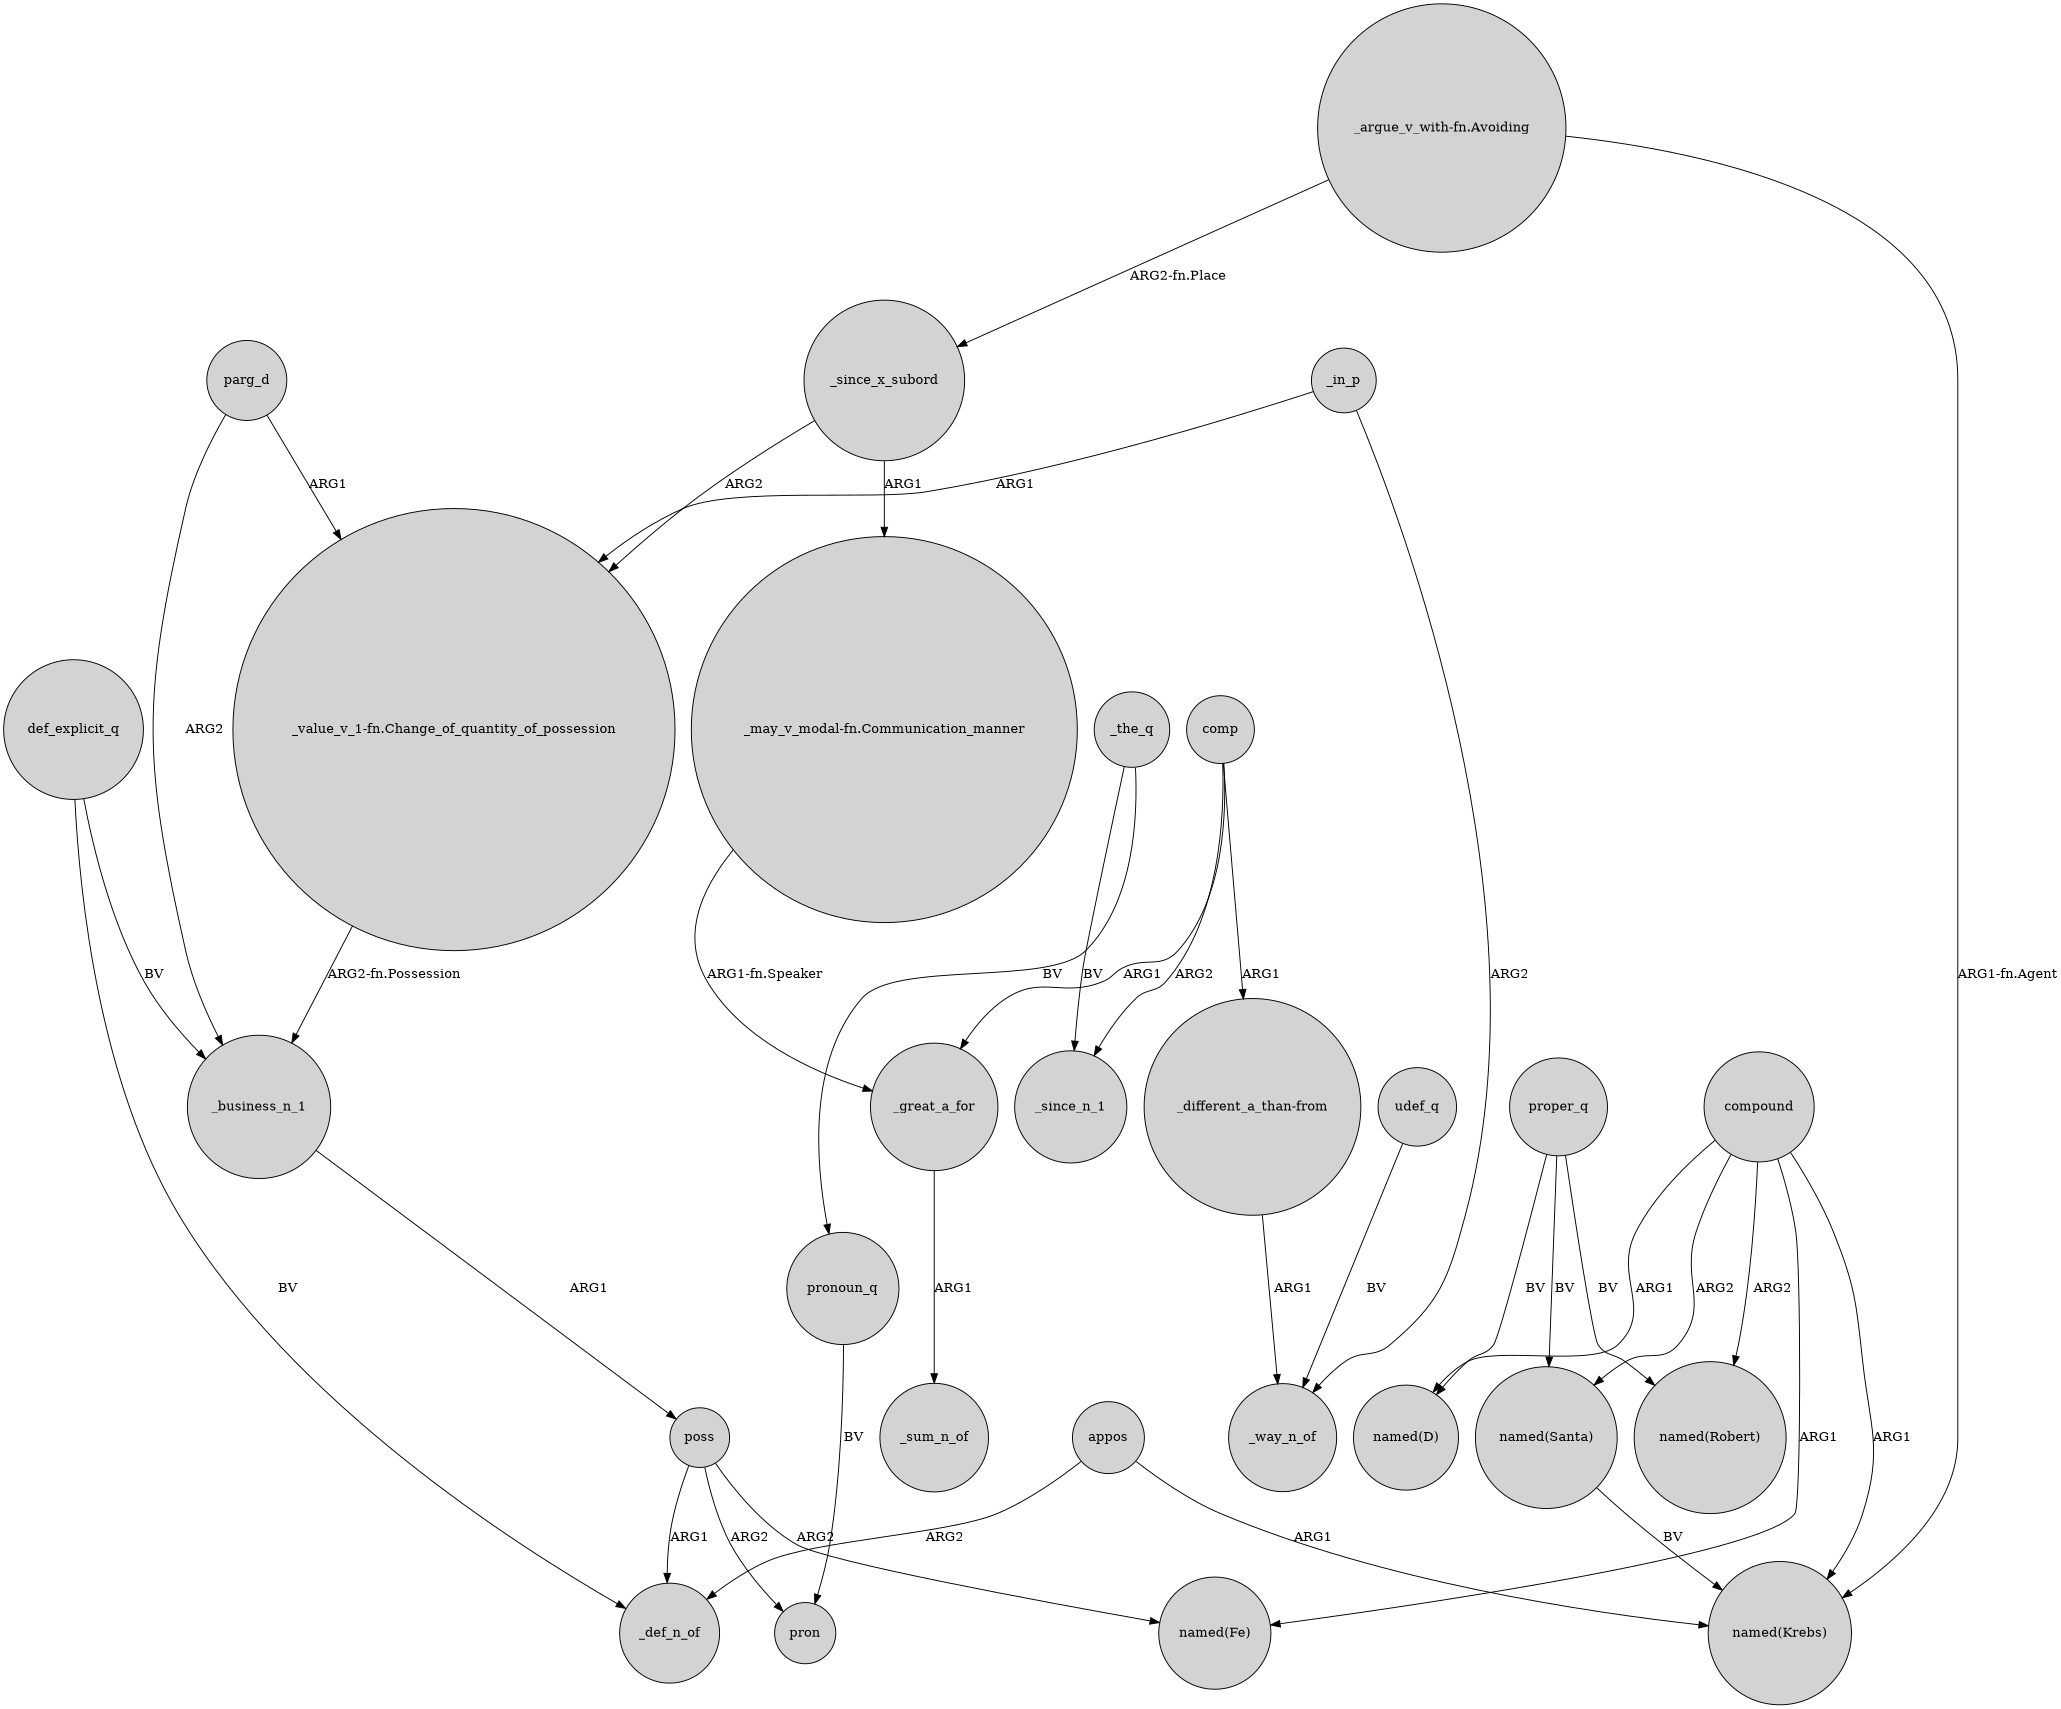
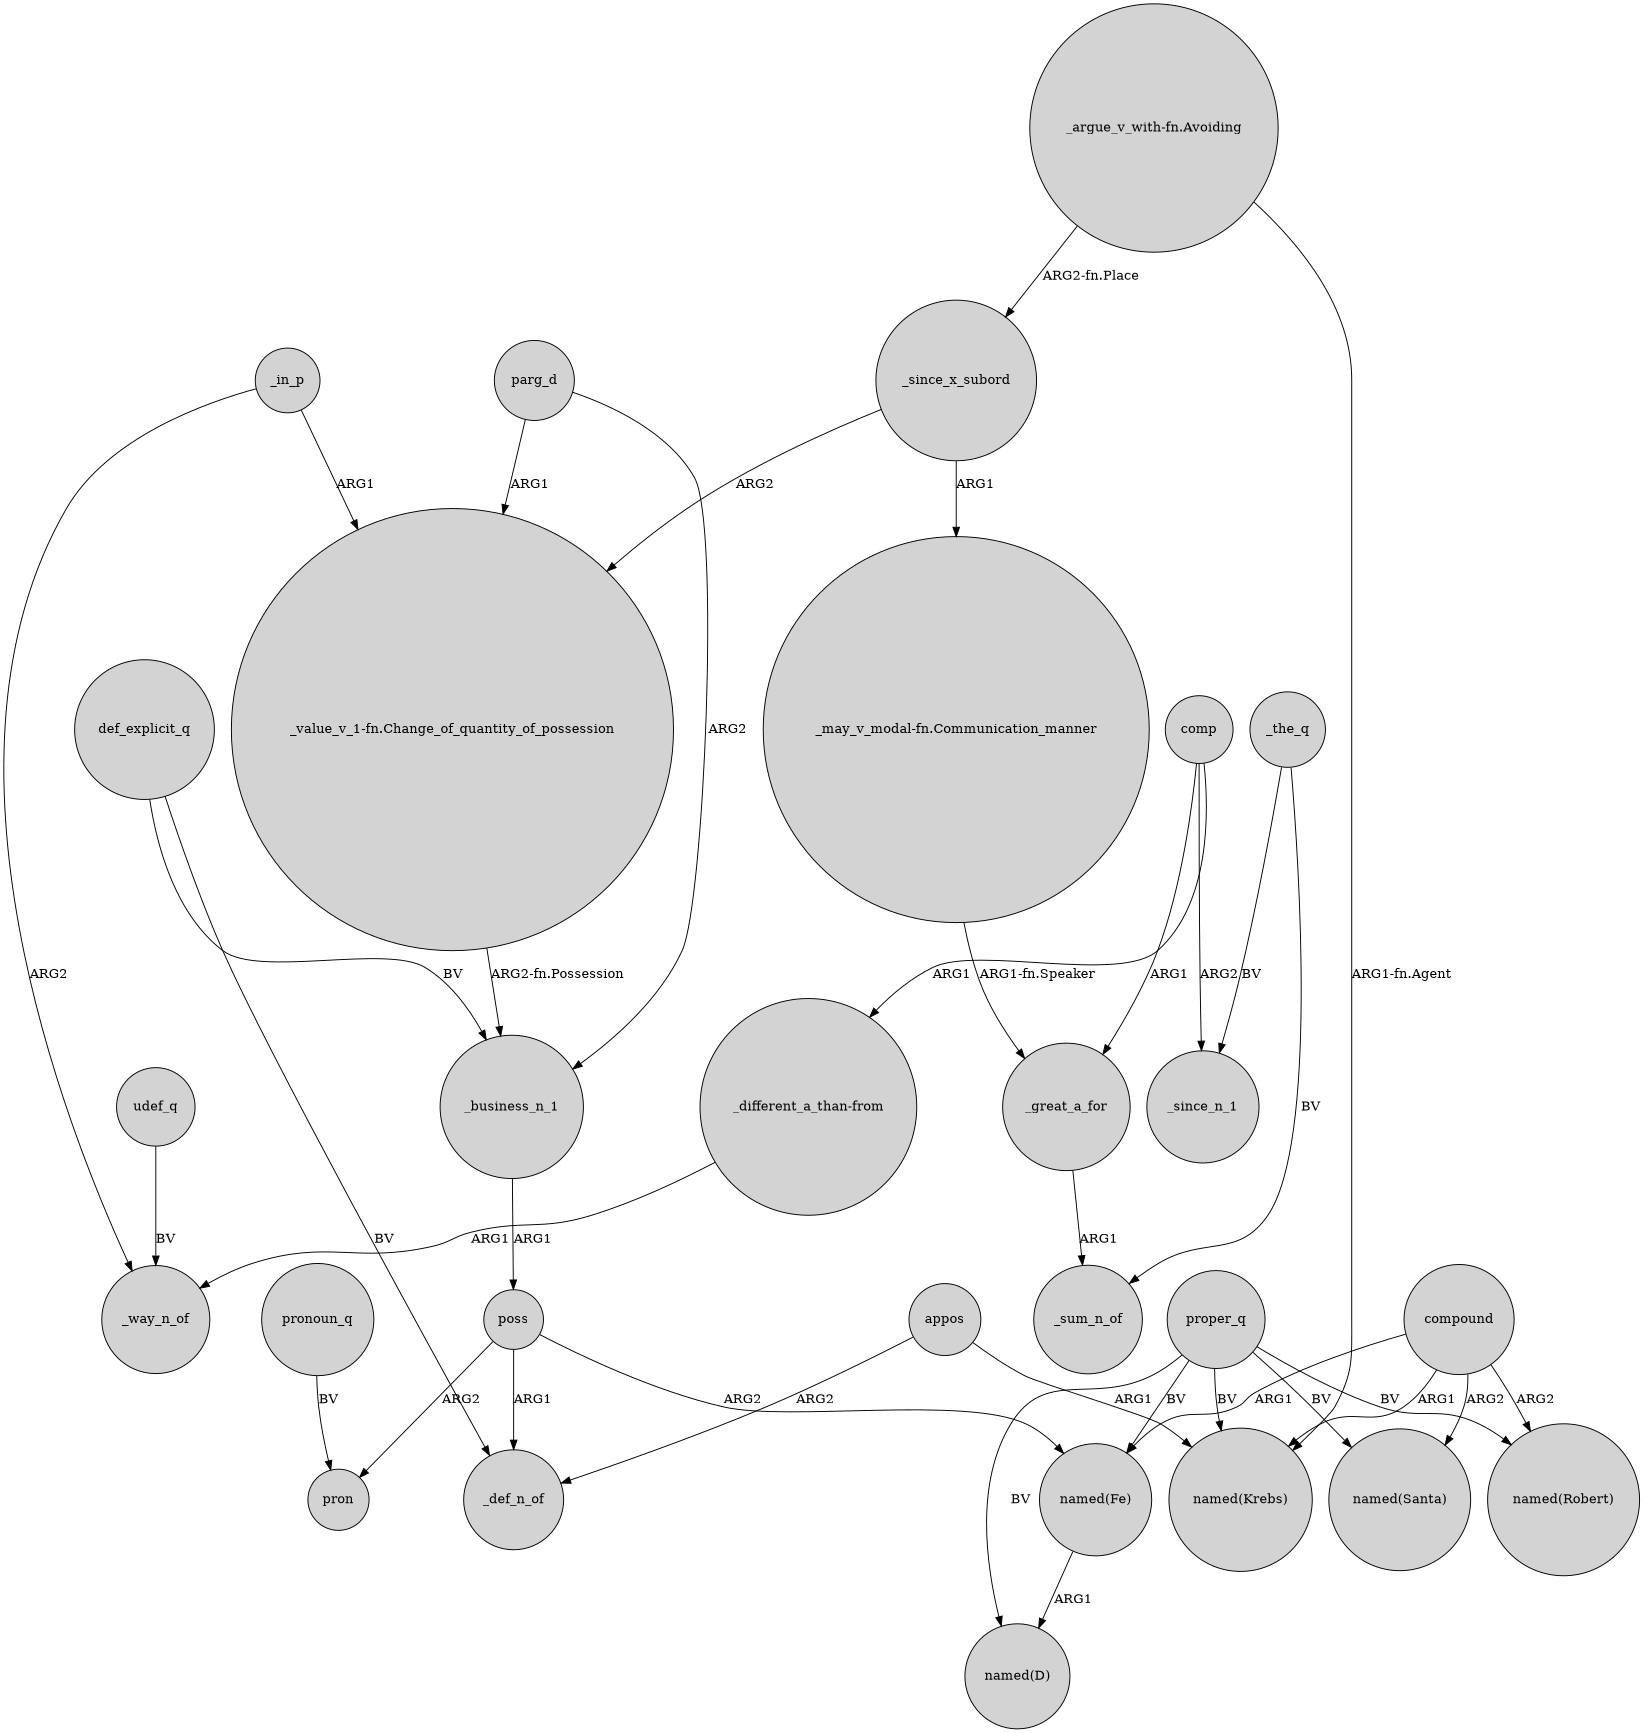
(953, 975) -> (1299, 1068)
(1631, 1324) -> (1058, 1585)
none -> (1161, 1403)
(1654, 1538) -> (1216, 1395)
